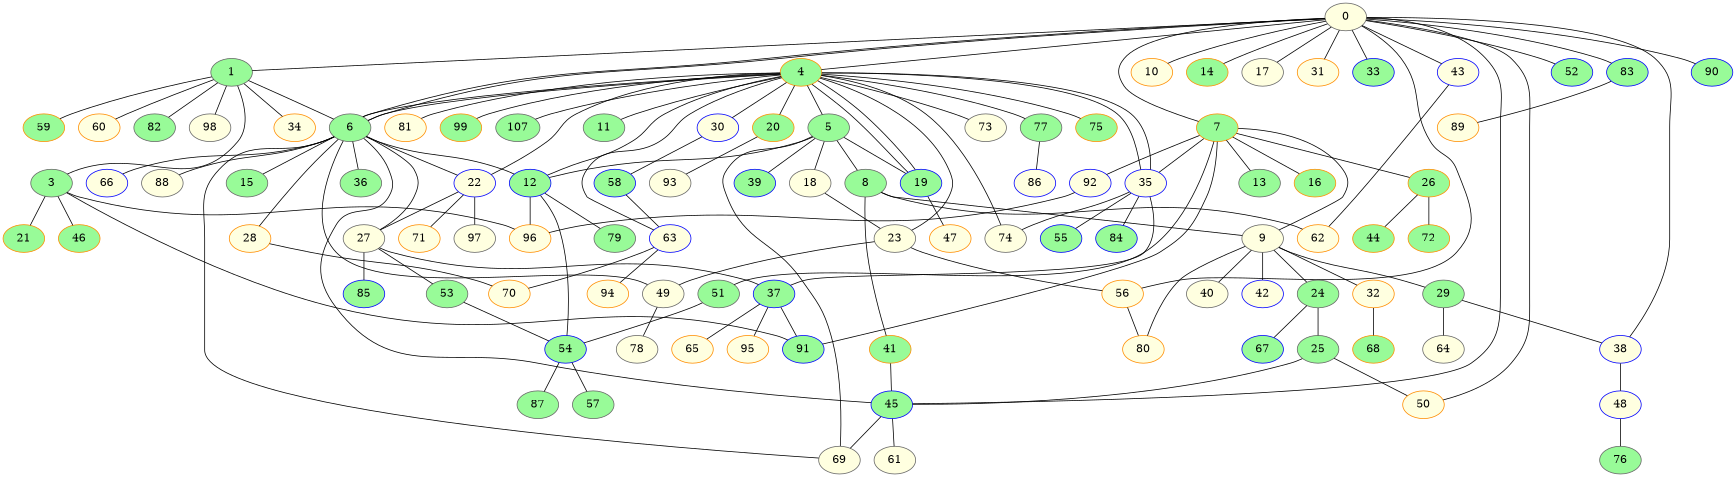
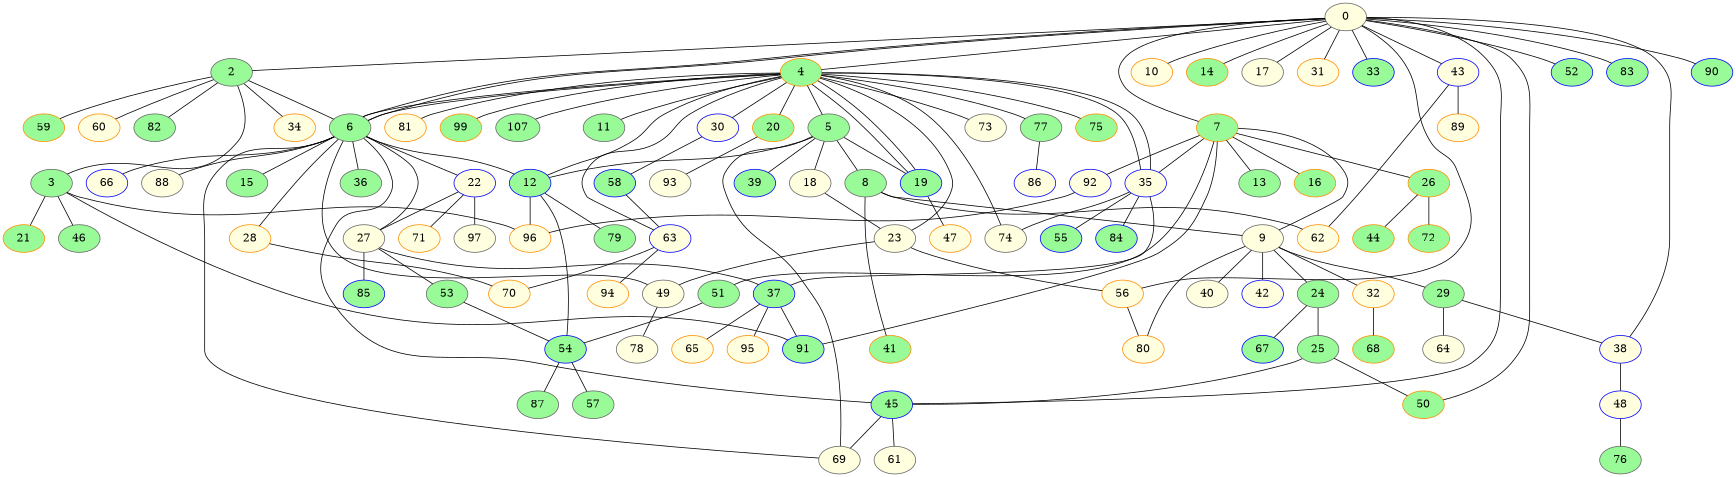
(232, 72) -> (232, 72)
(1545, 104) -> (1458, 100)
(581, 112) -> none
(210, 128) -> none
(79, 239) -> (79, 239)
(891, 377) -> none
(1423, 405) -> (1423, 405)
